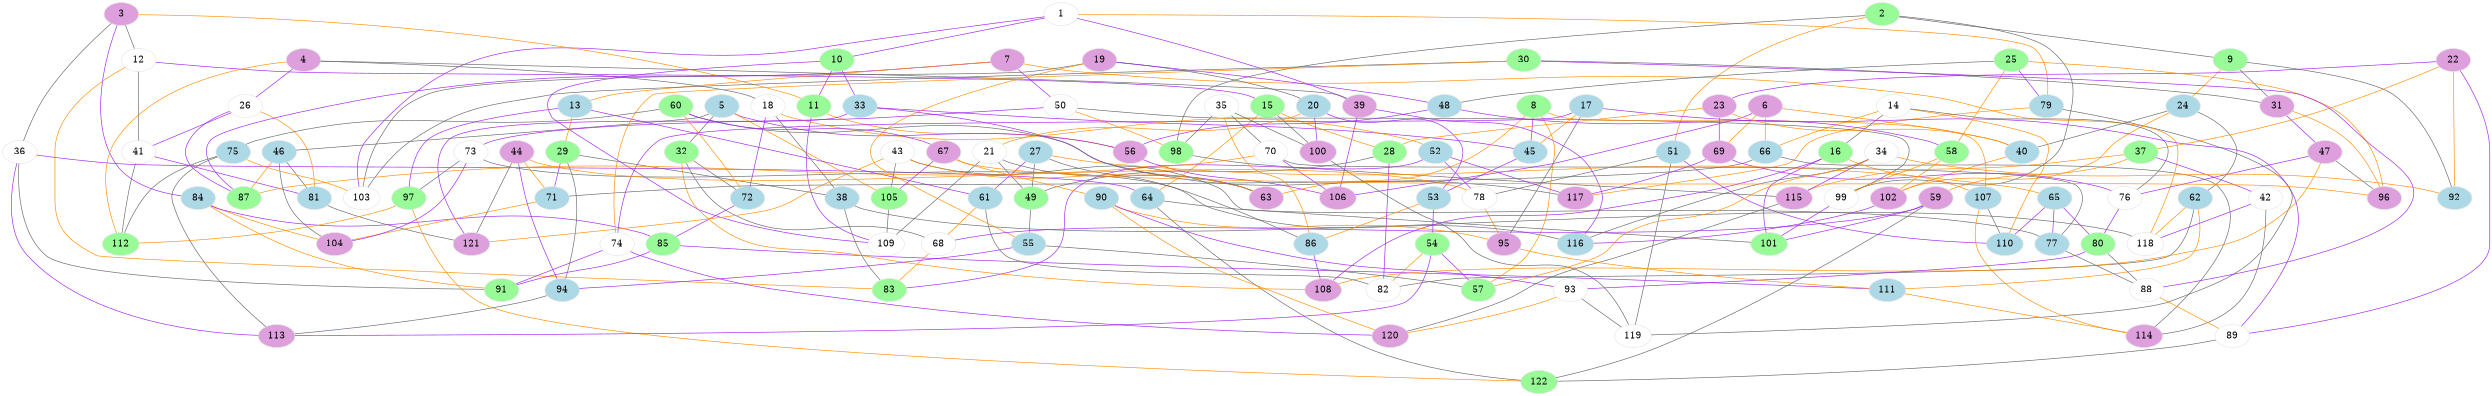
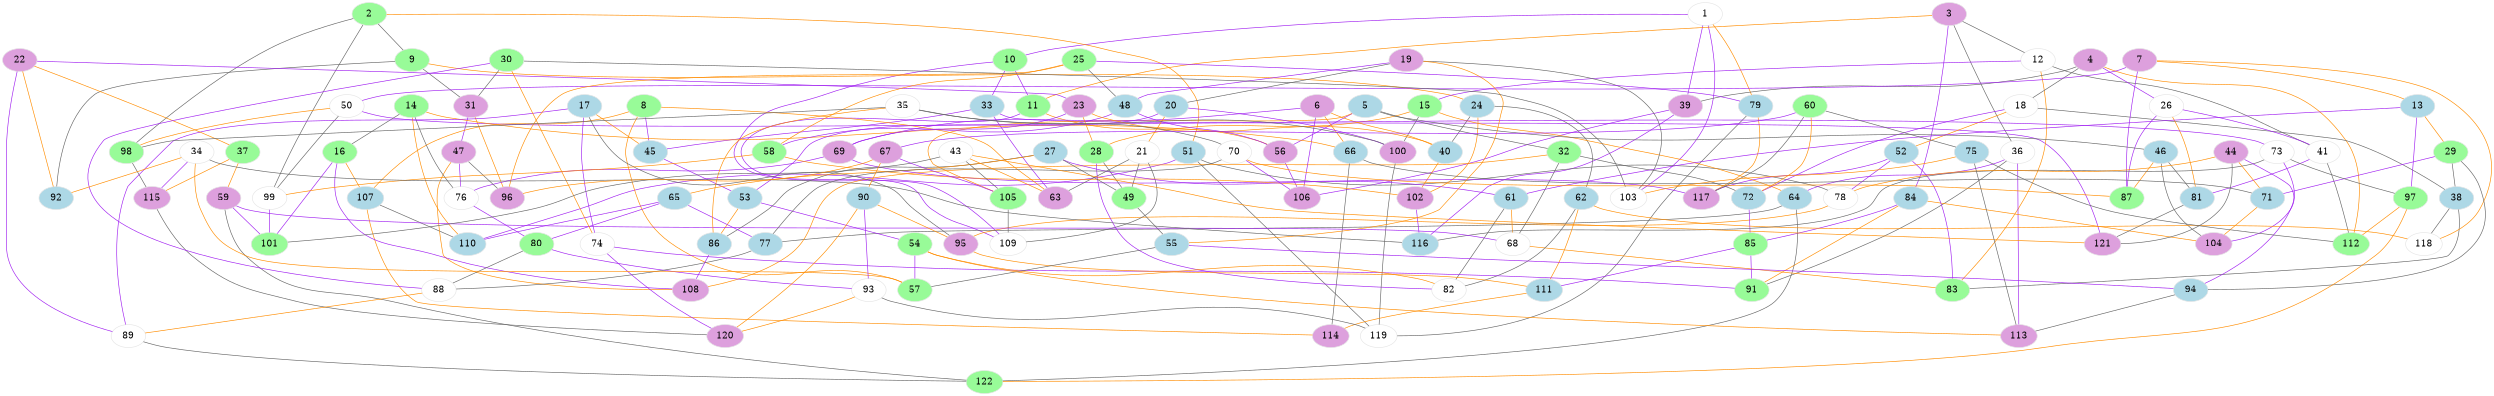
(1894, 106) -> (411, 106)
(1742, 129) -> (1075, 120)
(2266, 198) -> none
(878, 331) -> (1462, 314)
